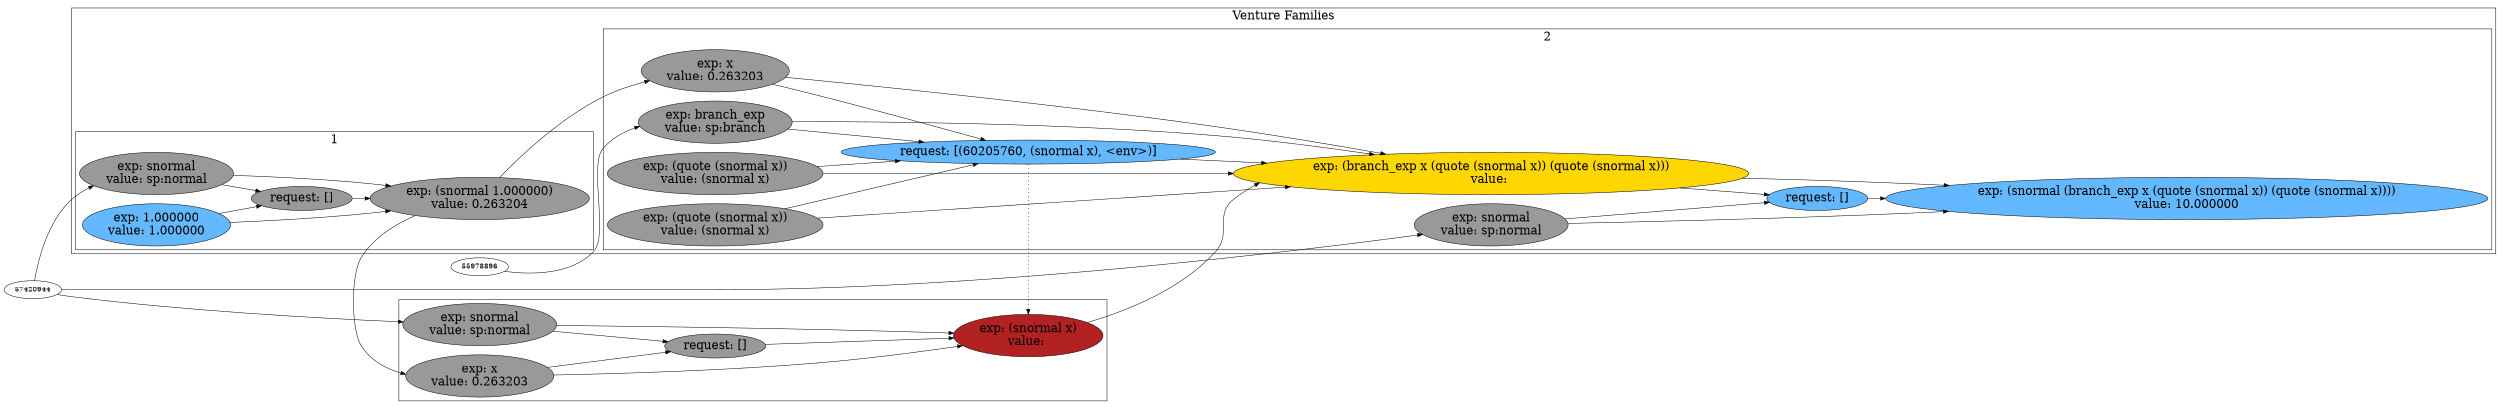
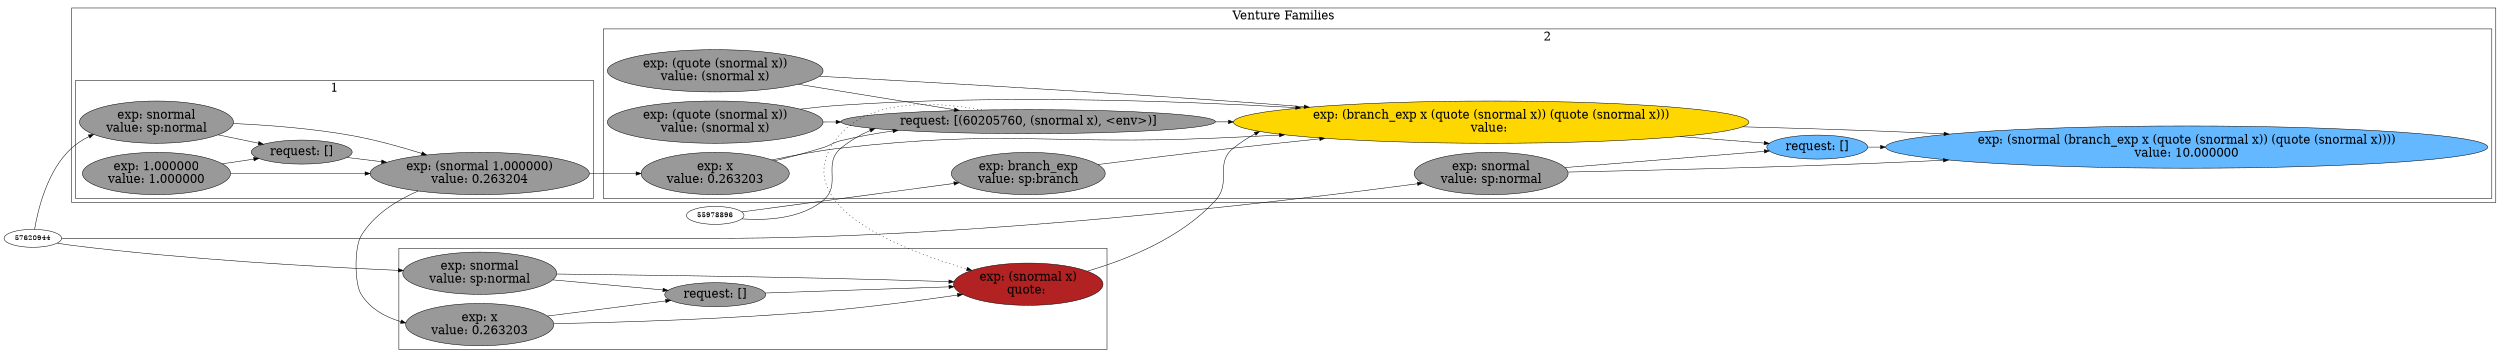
(853, 135) -> (828, 195)
(1028, 152) -> (1028, 122)
(156, 225) -> (156, 174)
(33, 290) -> (33, 238)
(1028, 336) -> (1028, 284)
